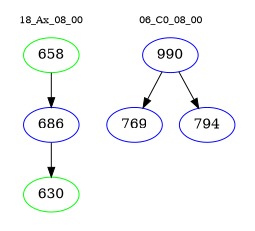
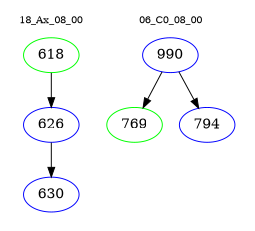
(51, 55) -> (51, 55)
(51, 125) -> (51, 125)
(135, 125) -> (135, 125)
(51, 195) -> (51, 195)
